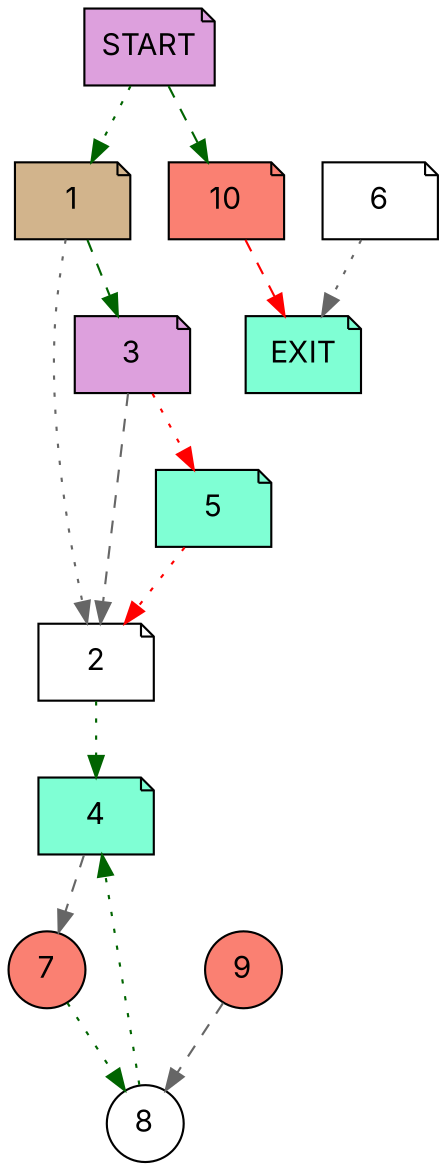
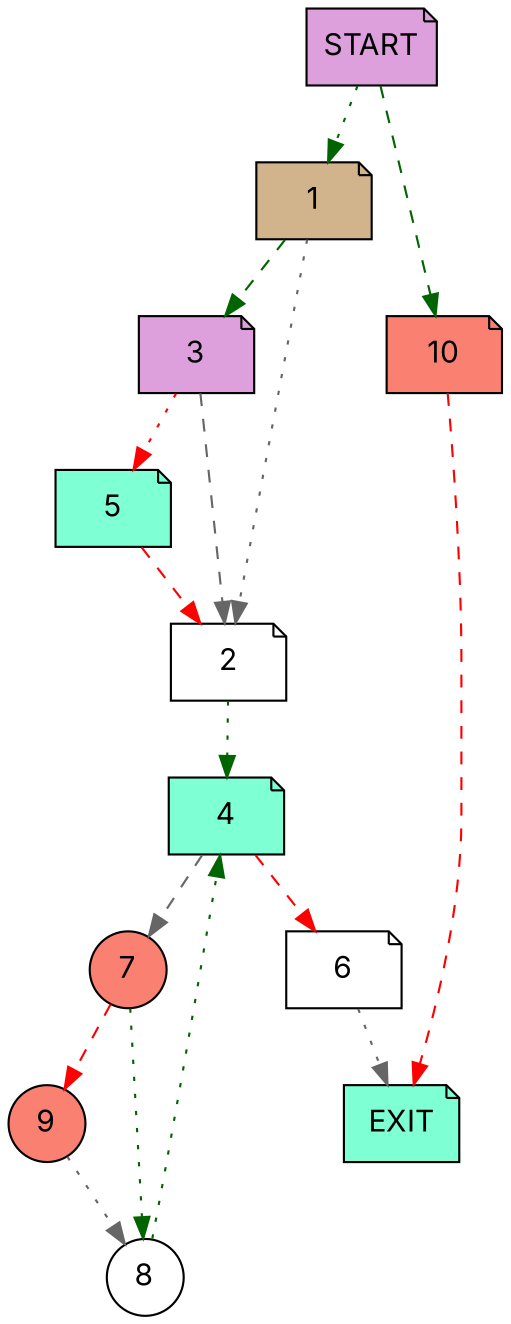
(161, 577) -> (164, 577)
none -> (279, 885)
none -> (93, 1037)
(200, 1038) -> (90, 1191)
